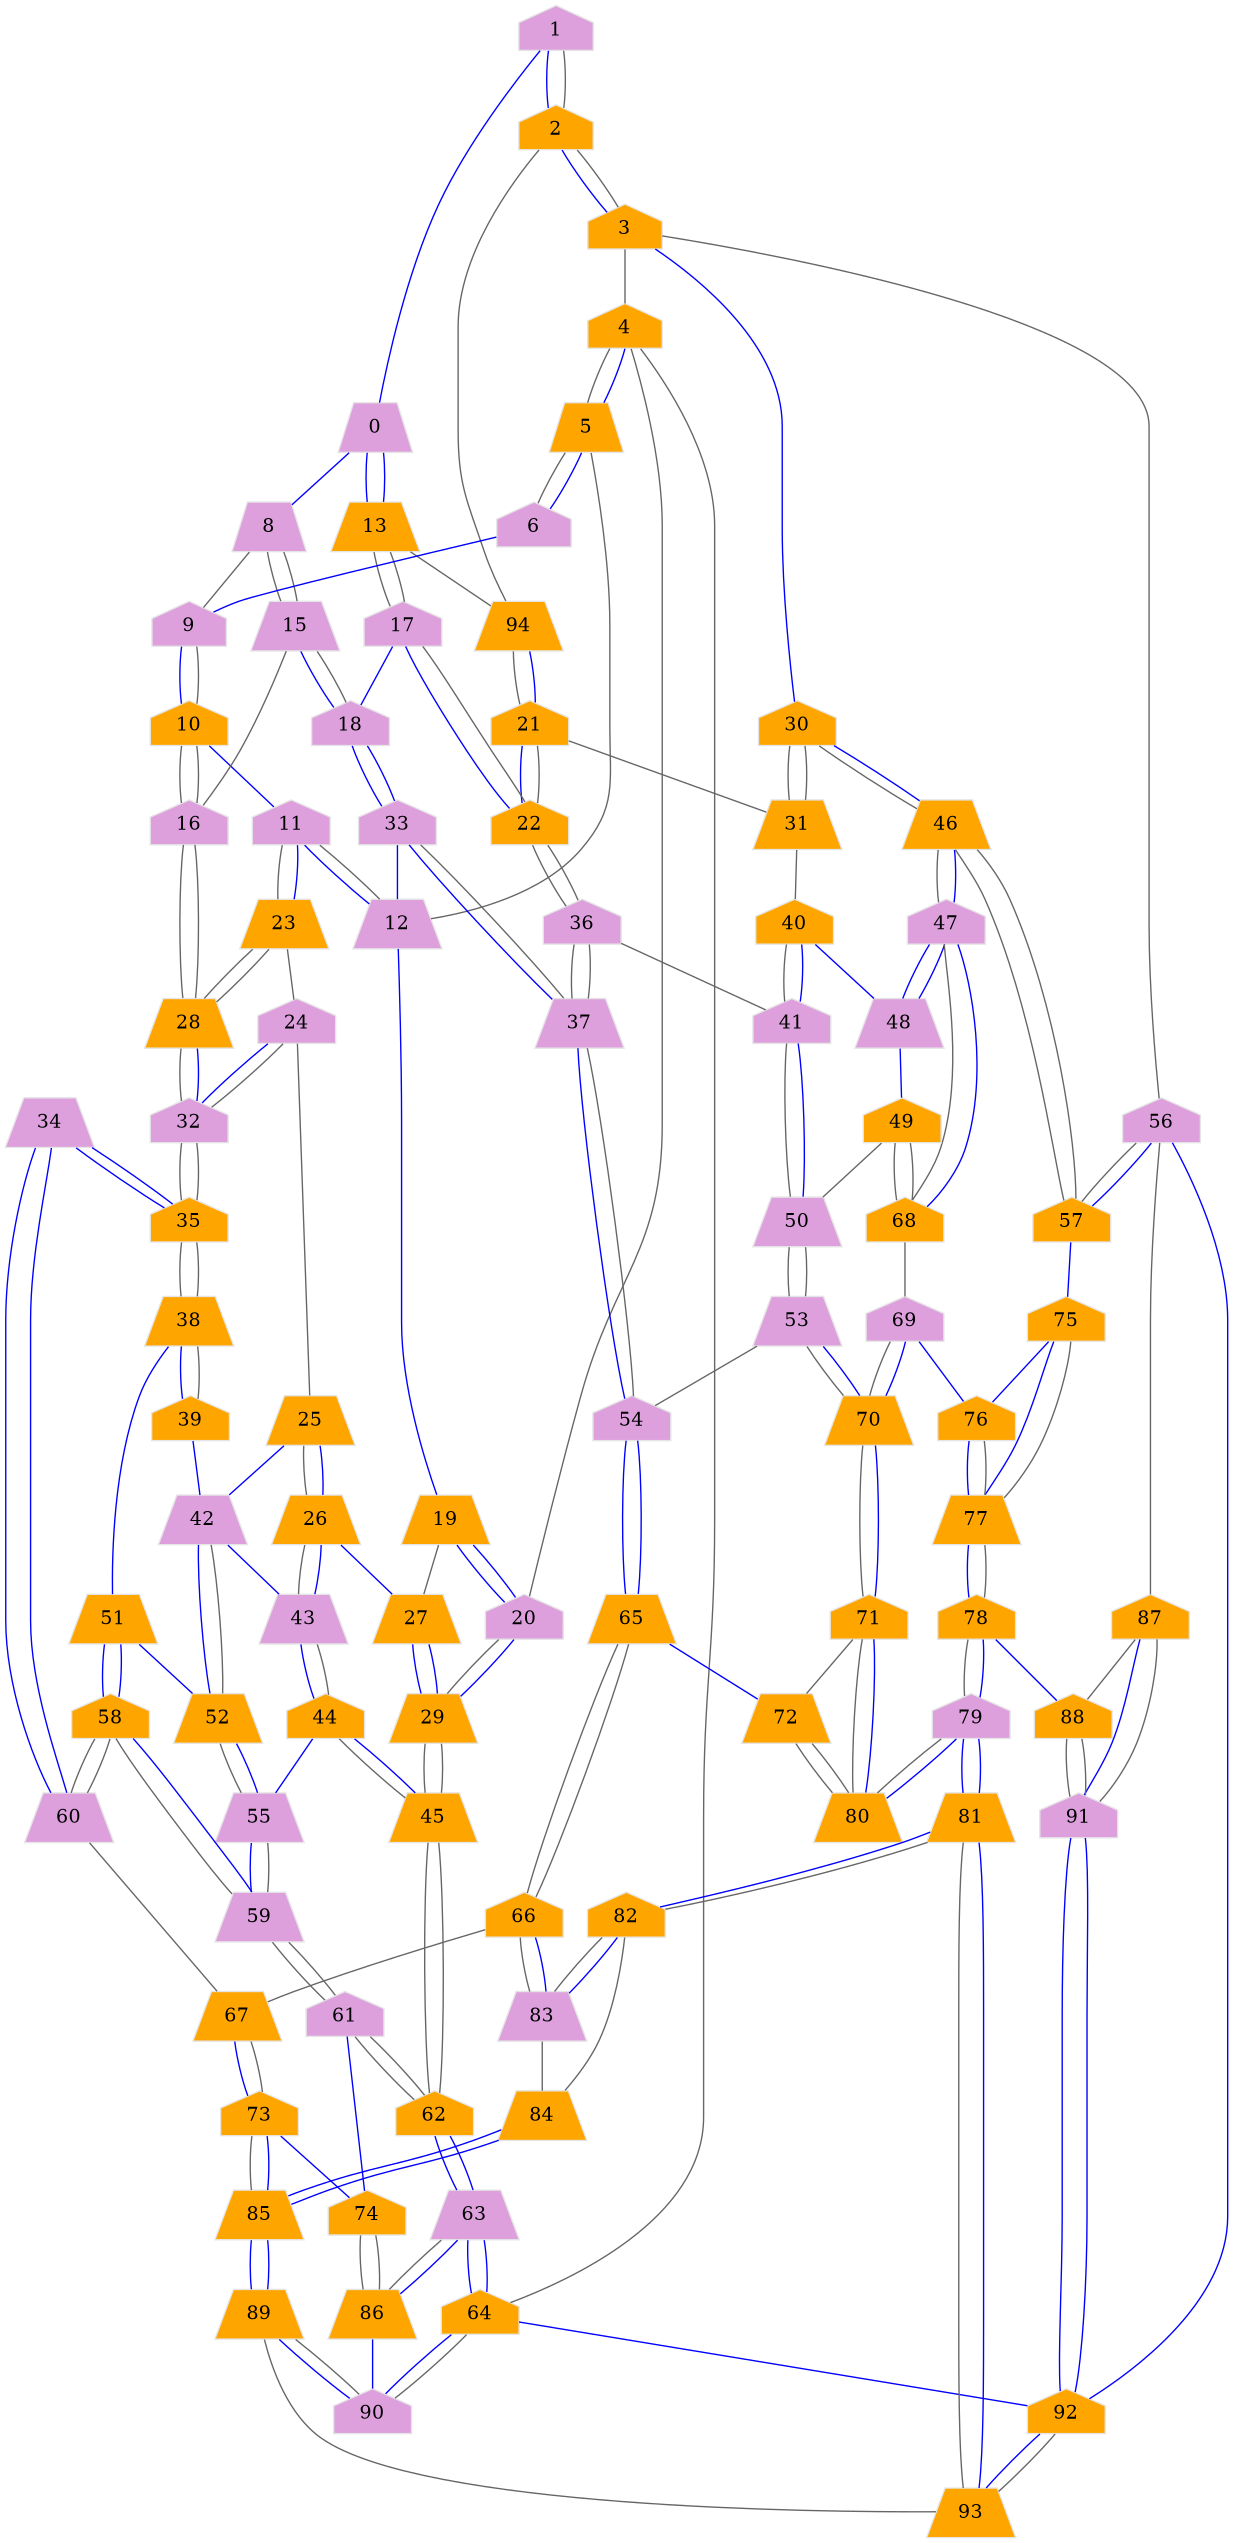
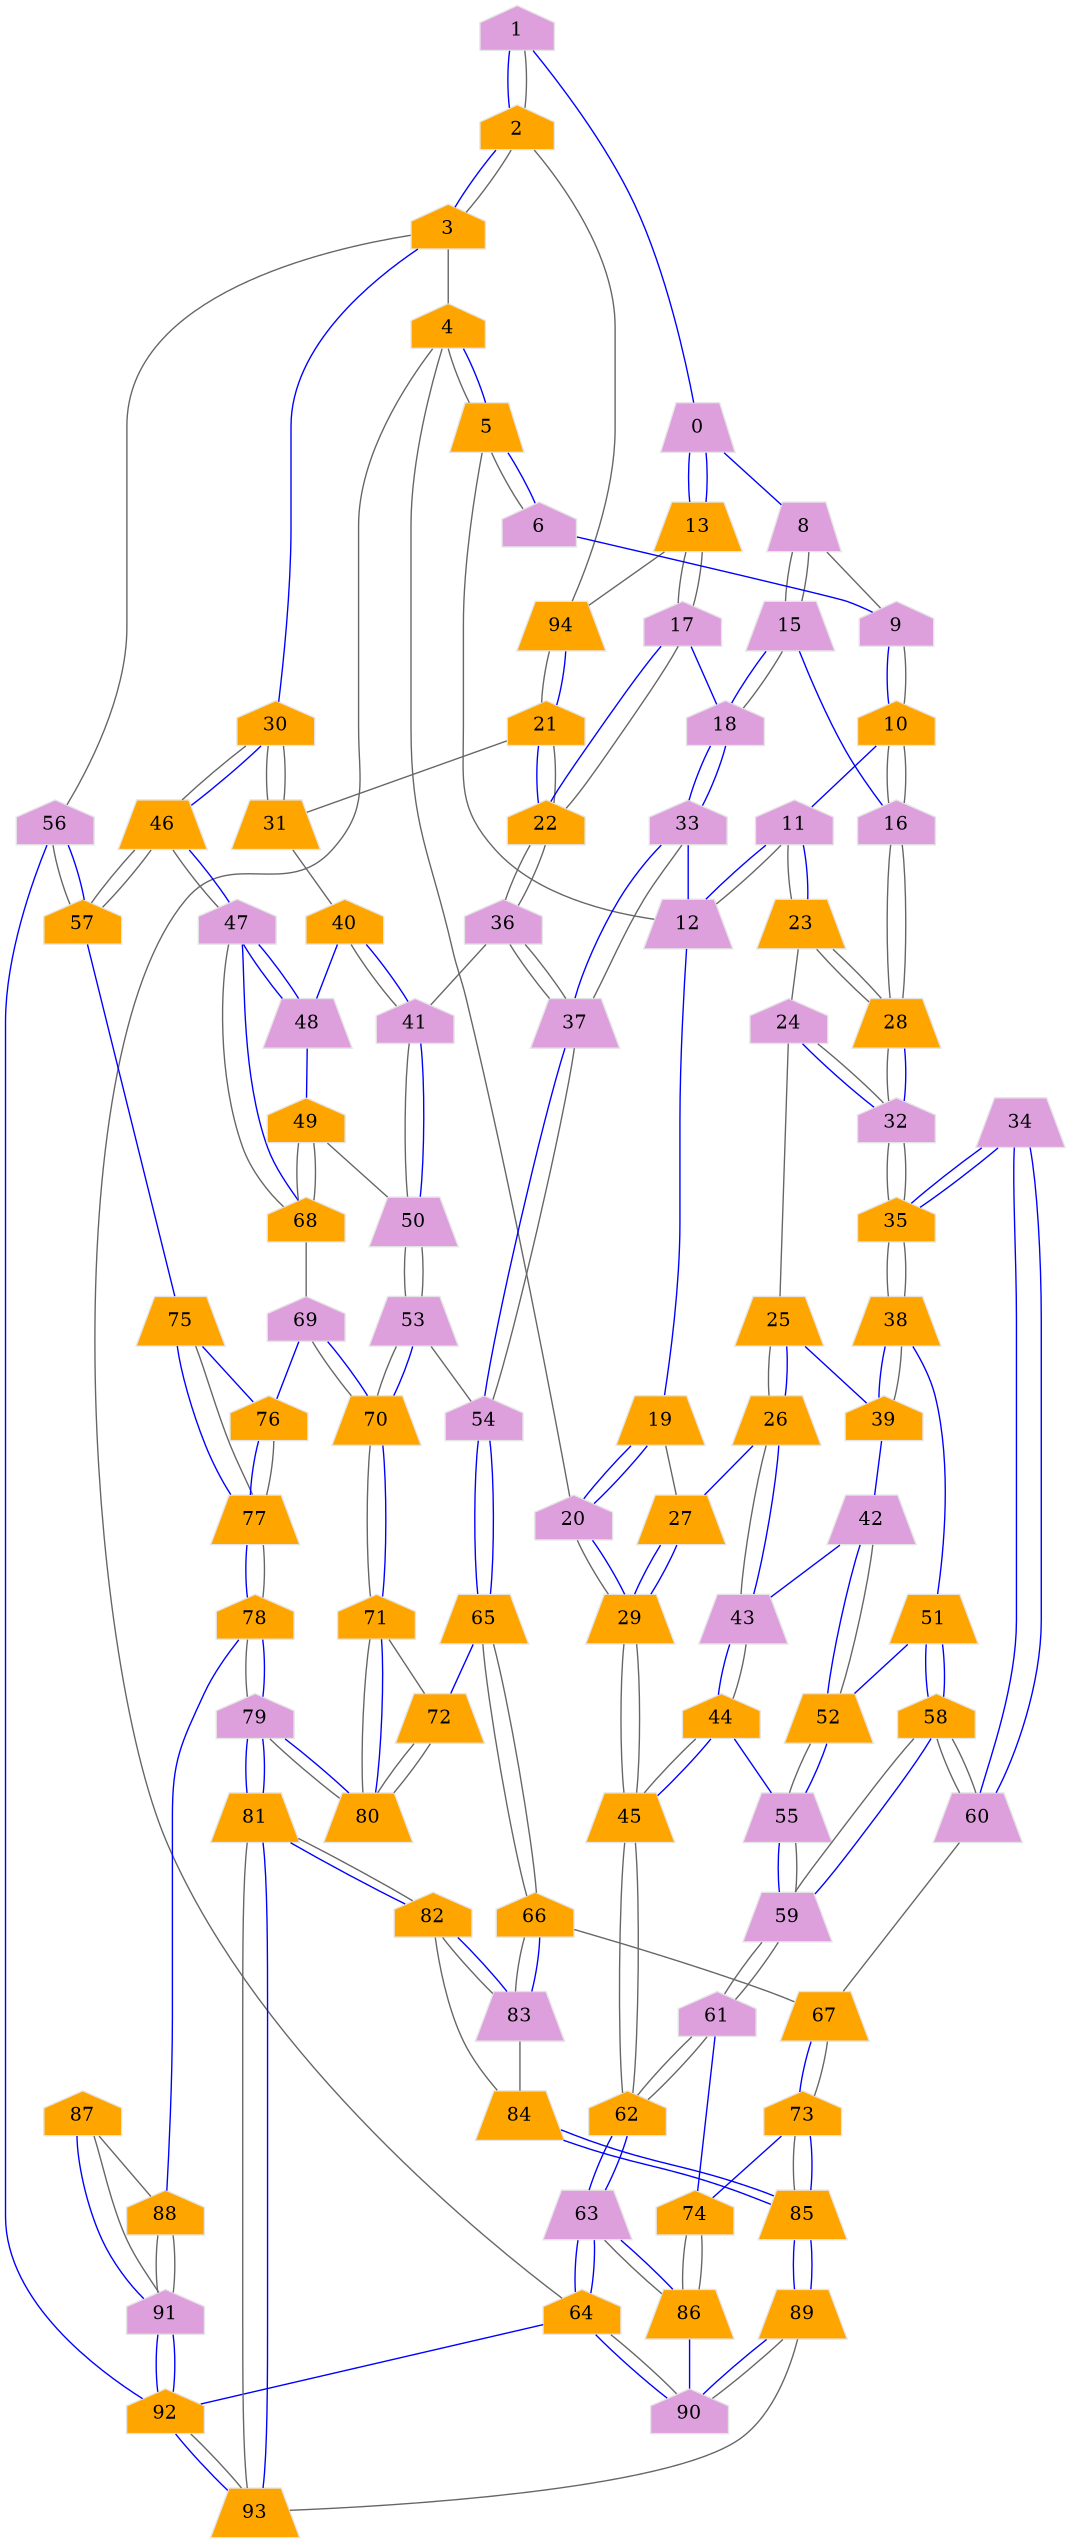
(250, 731) -> (835, 731)
(1066, 1321) -> (181, 1321)
(1150, 1368) -> none
(257, 1470) -> (836, 1375)
